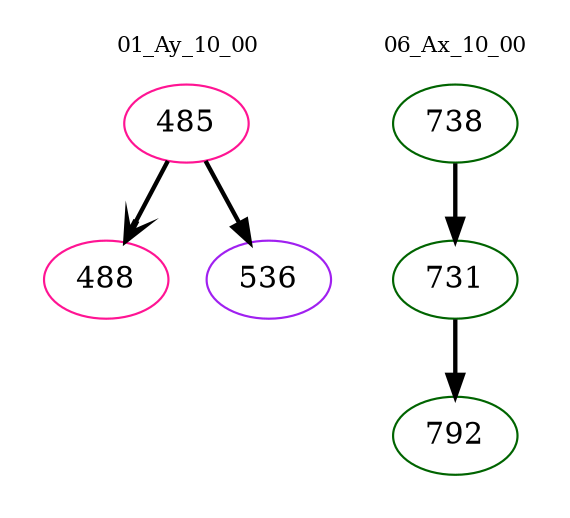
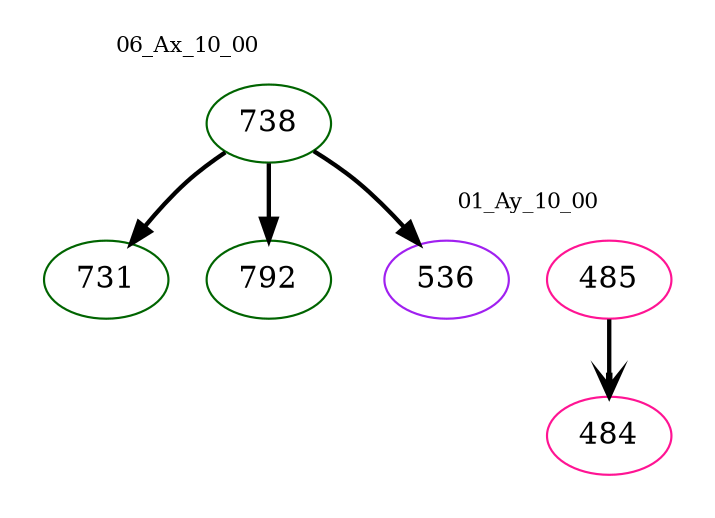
(222, 192) -> (381, 203)
(106, 280) -> (609, 436)
(455, 347) -> (269, 191)
